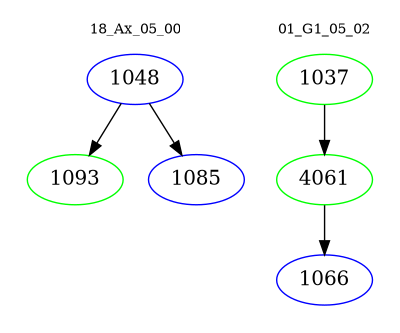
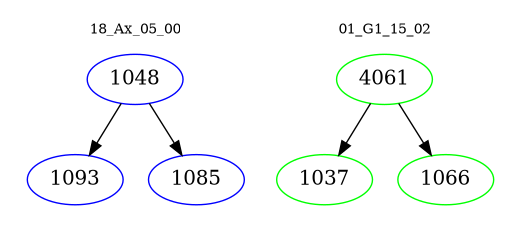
(325, 30) -> (385, 30)
(325, 123) -> (358, 123)
(75, 180) -> (75, 180)
(325, 280) -> (446, 180)
